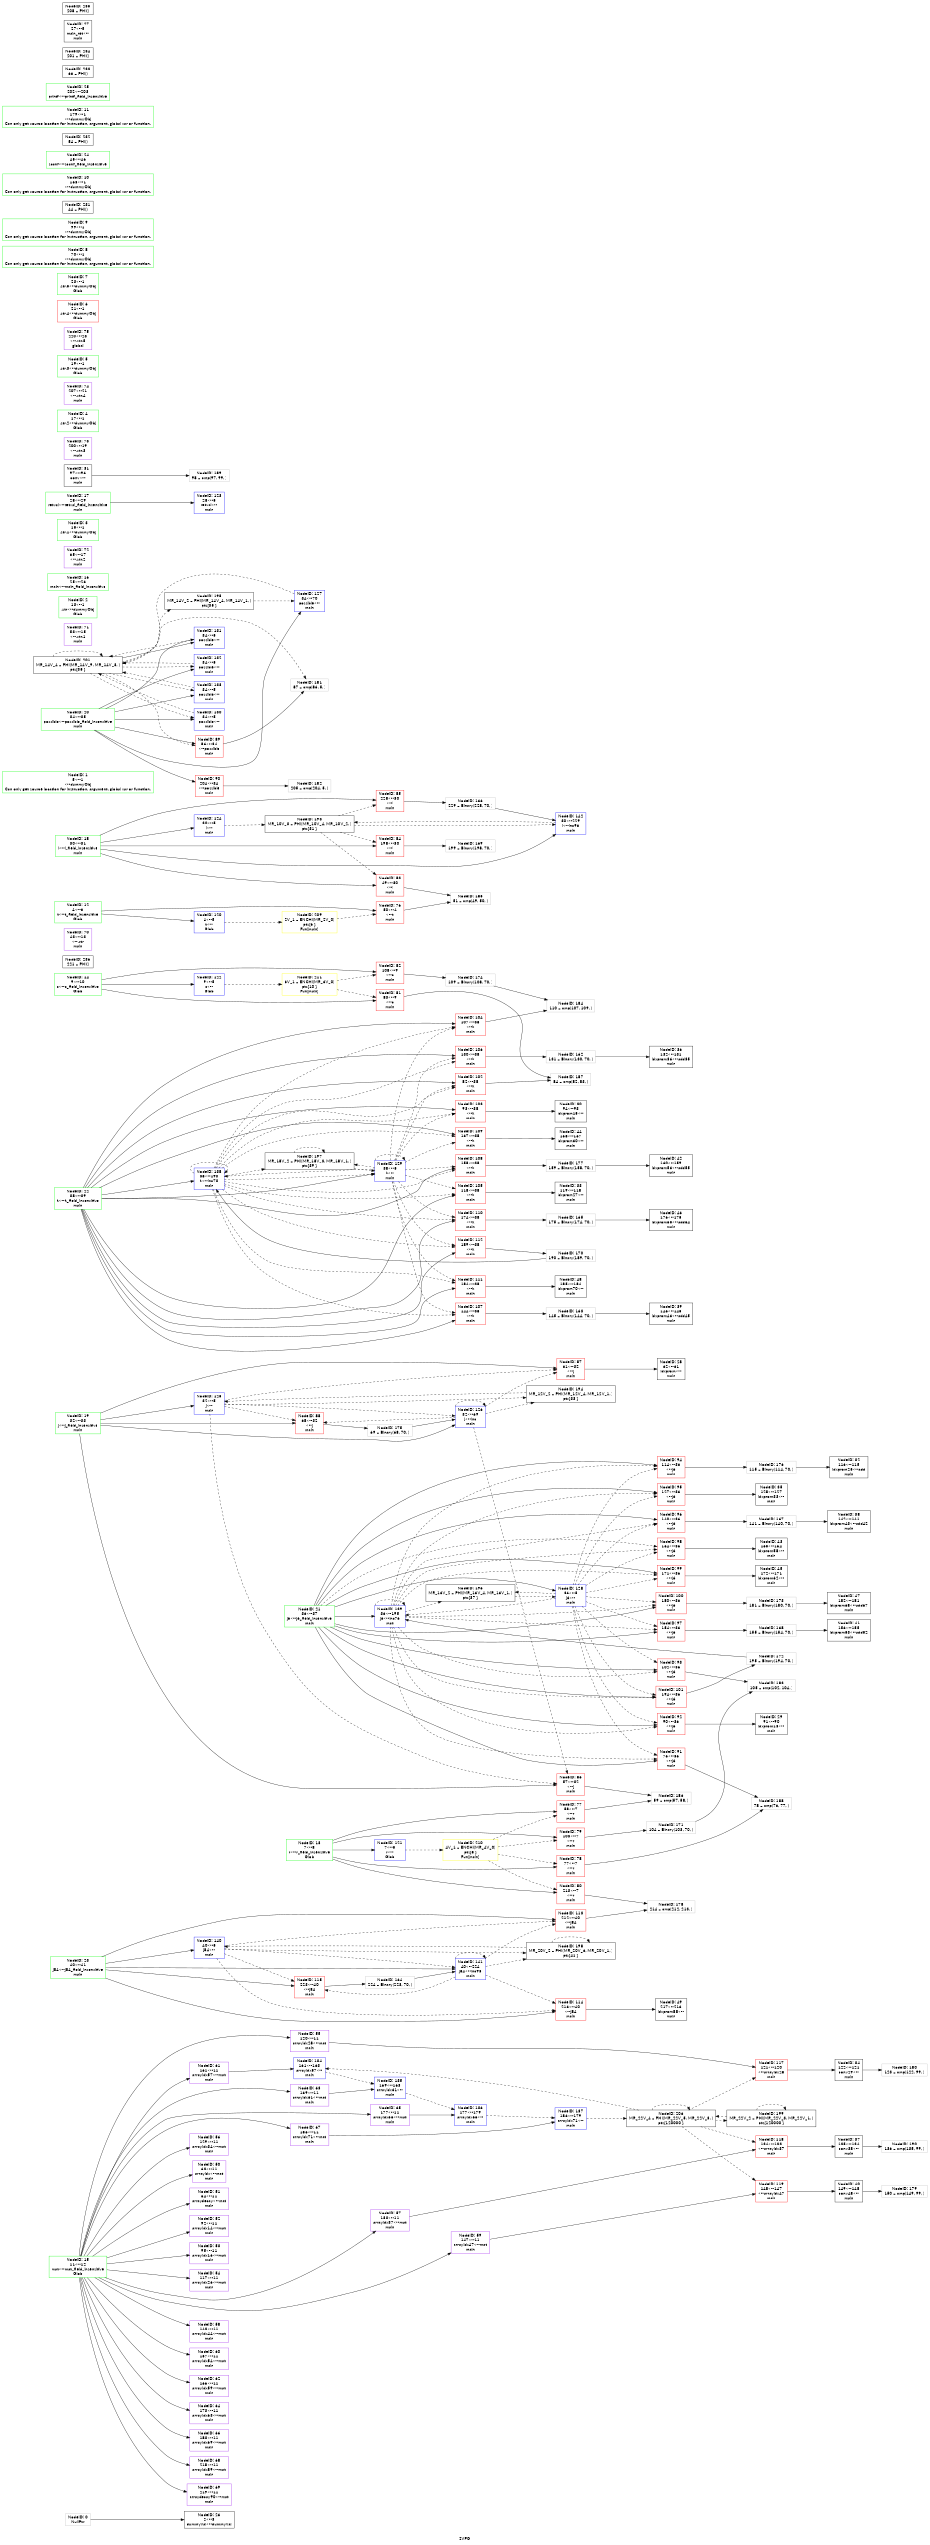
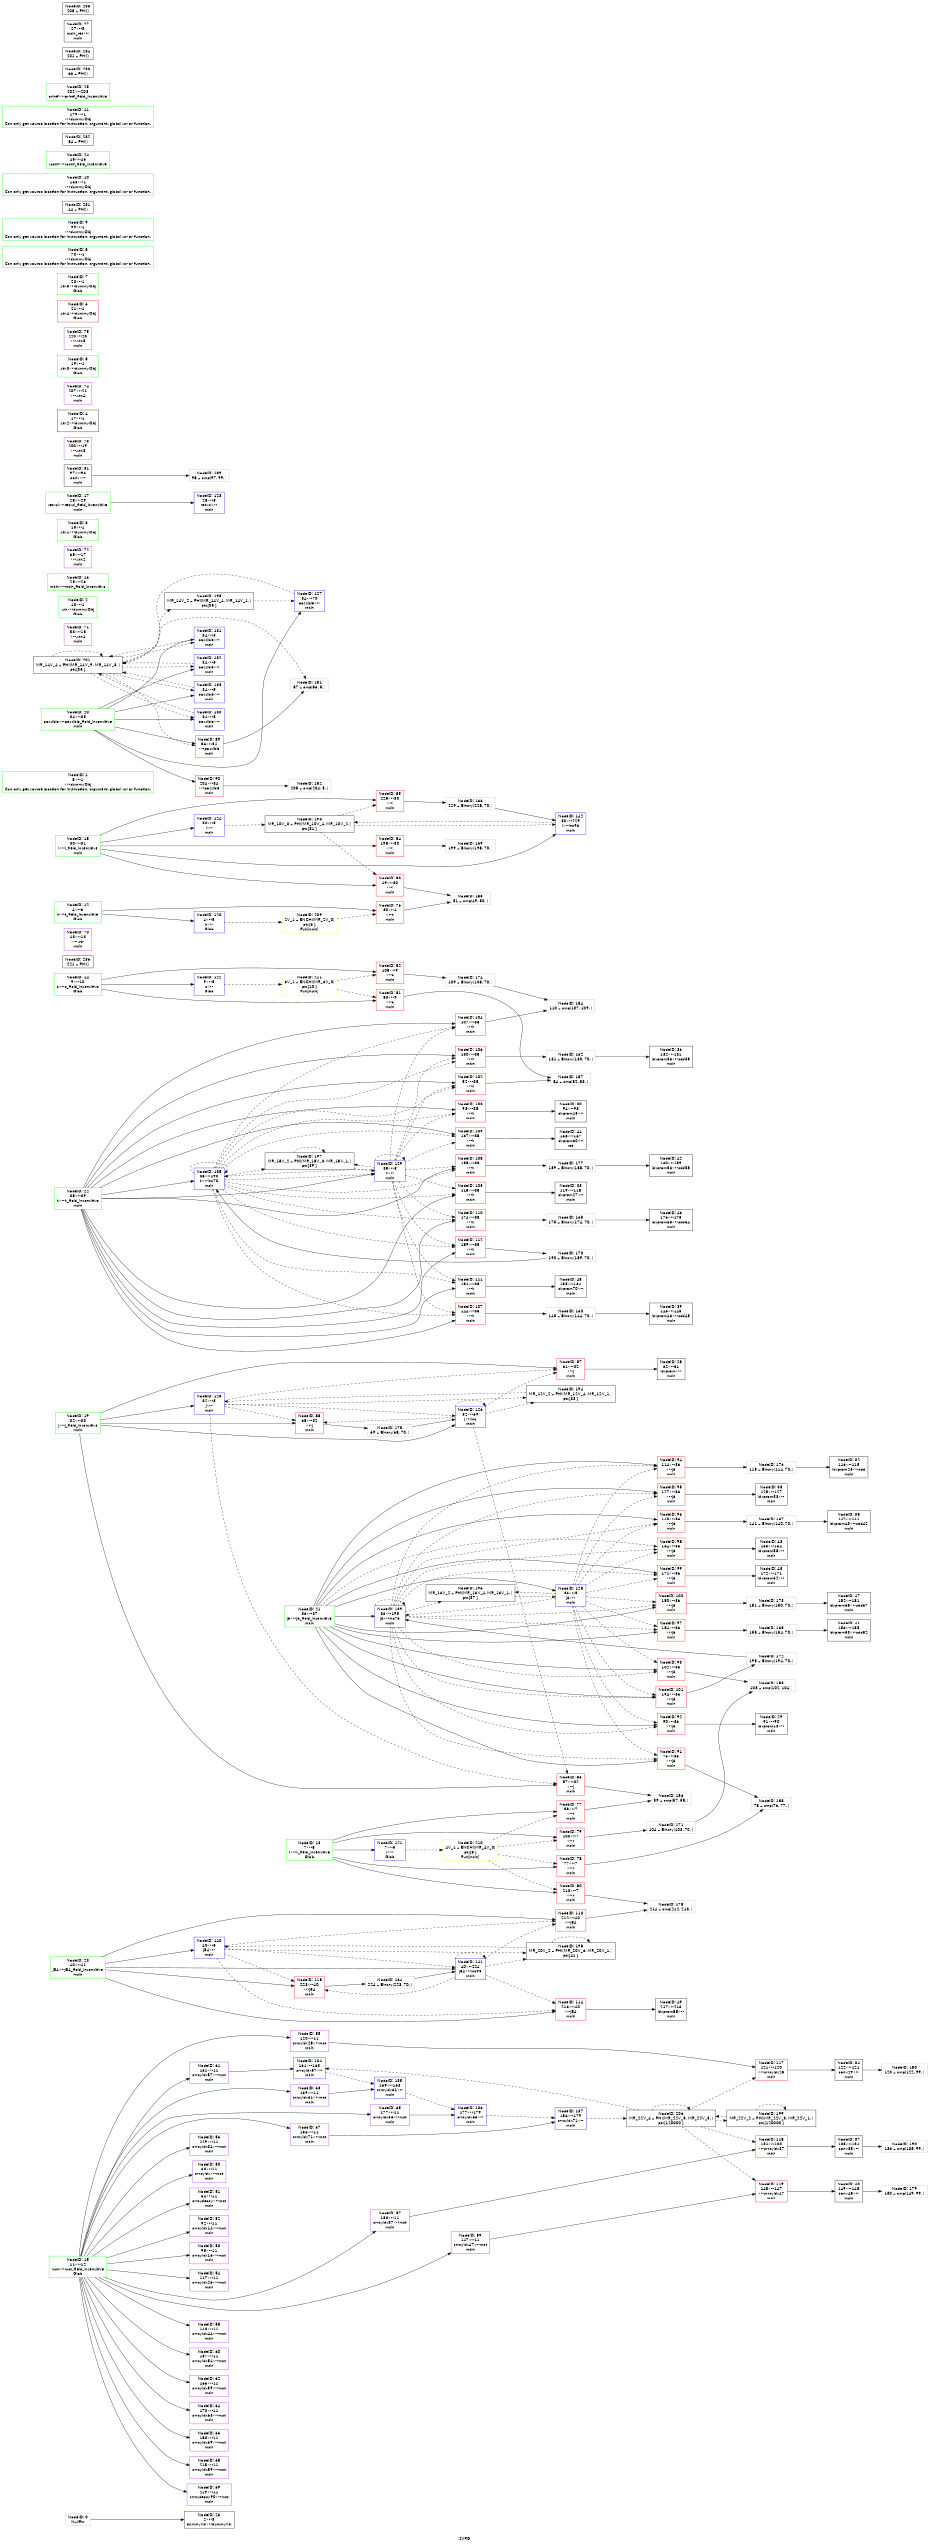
(78, 346) -> (78, 346)
(78, 421) -> (78, 421)
(157, 651) -> (157, 651)
(357, 837) -> none
(571, 1146) -> (571, 1146)
(390, 1623) -> (390, 1623)
